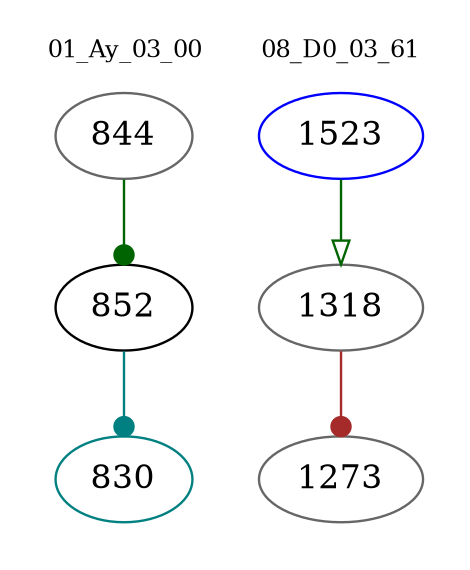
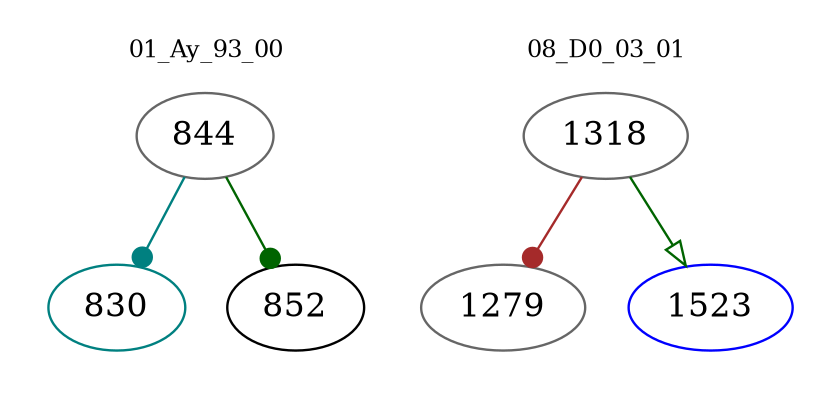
(125, 51) -> (206, 51)
(341, 51) -> (607, 51)
(341, 210) -> (651, 211)
(124, 384) -> (166, 213)
(341, 479) -> (503, 308)
